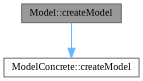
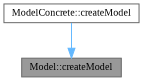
(71, 36) -> (71, 36)
